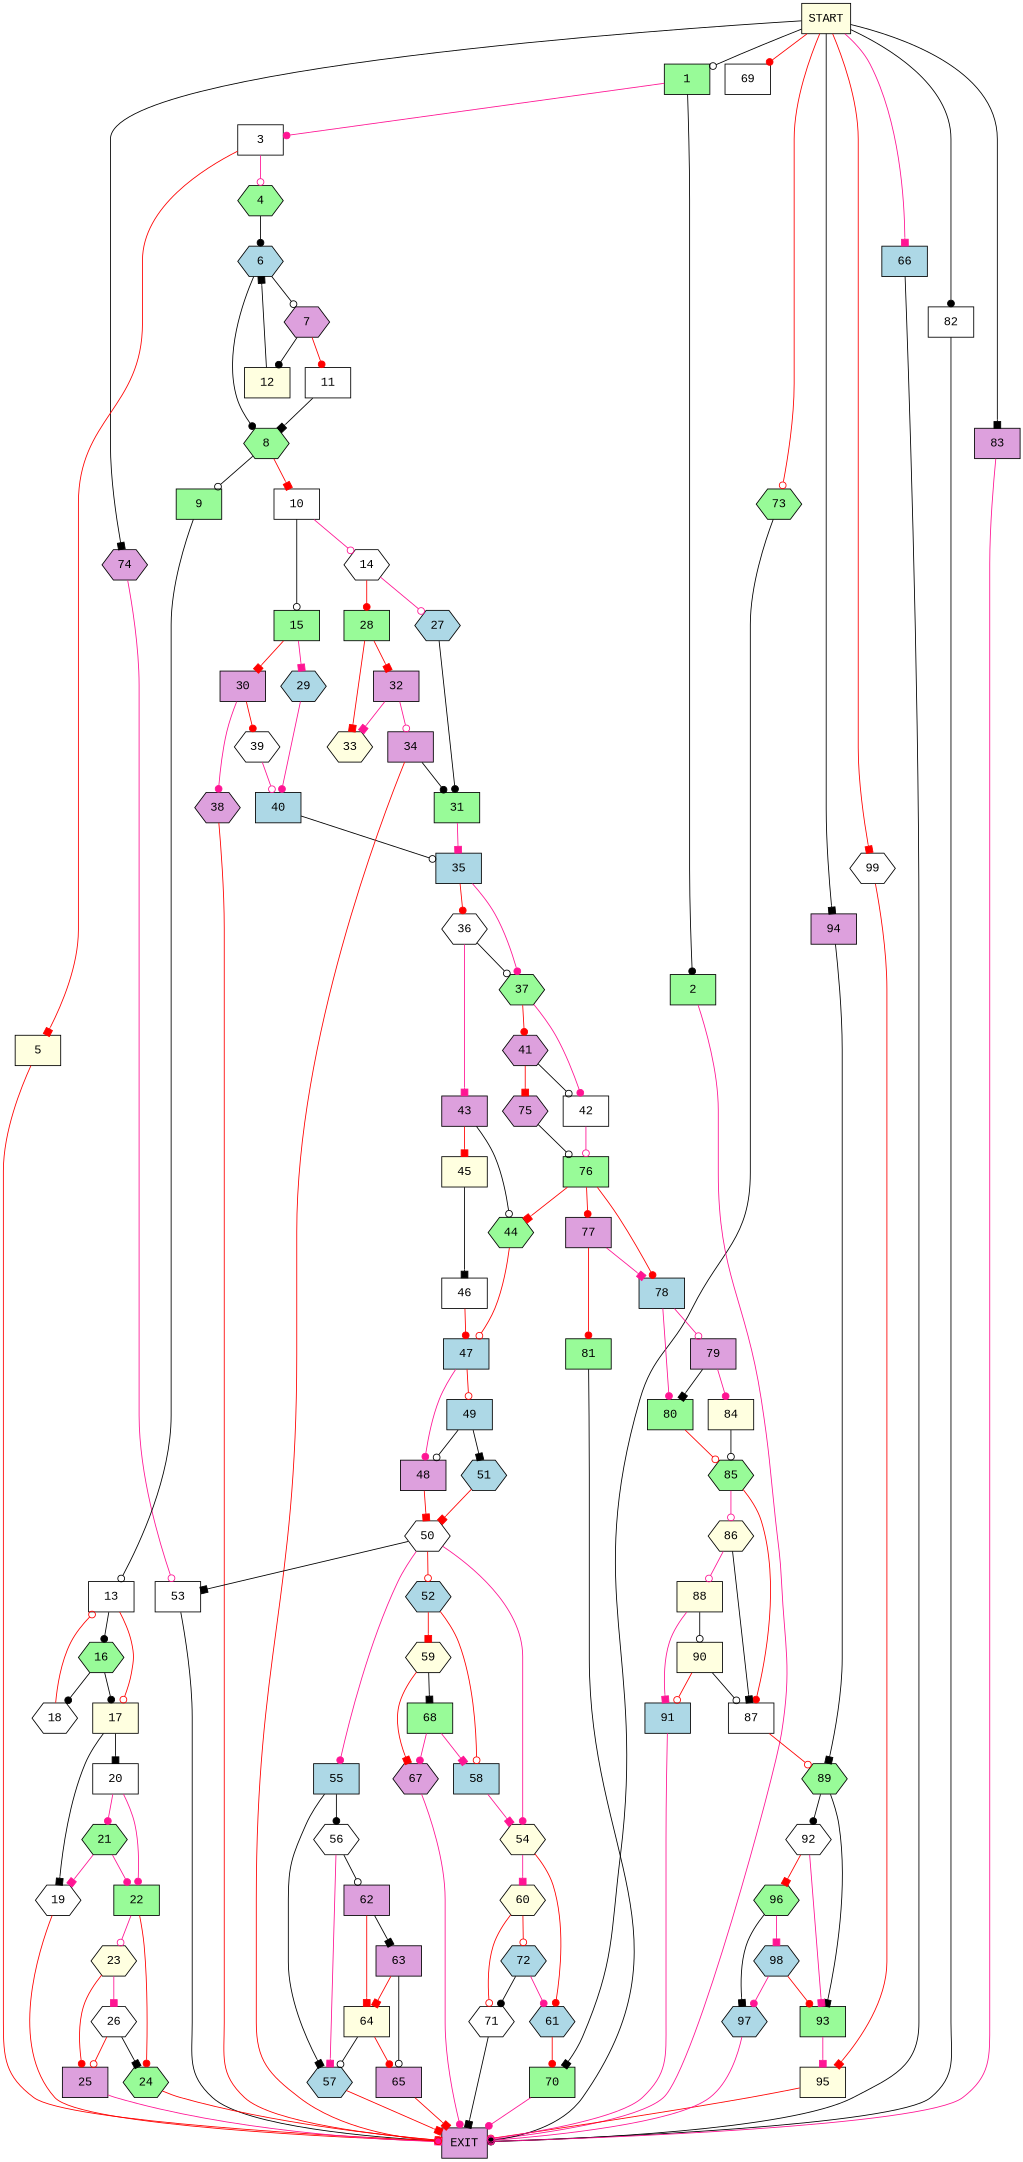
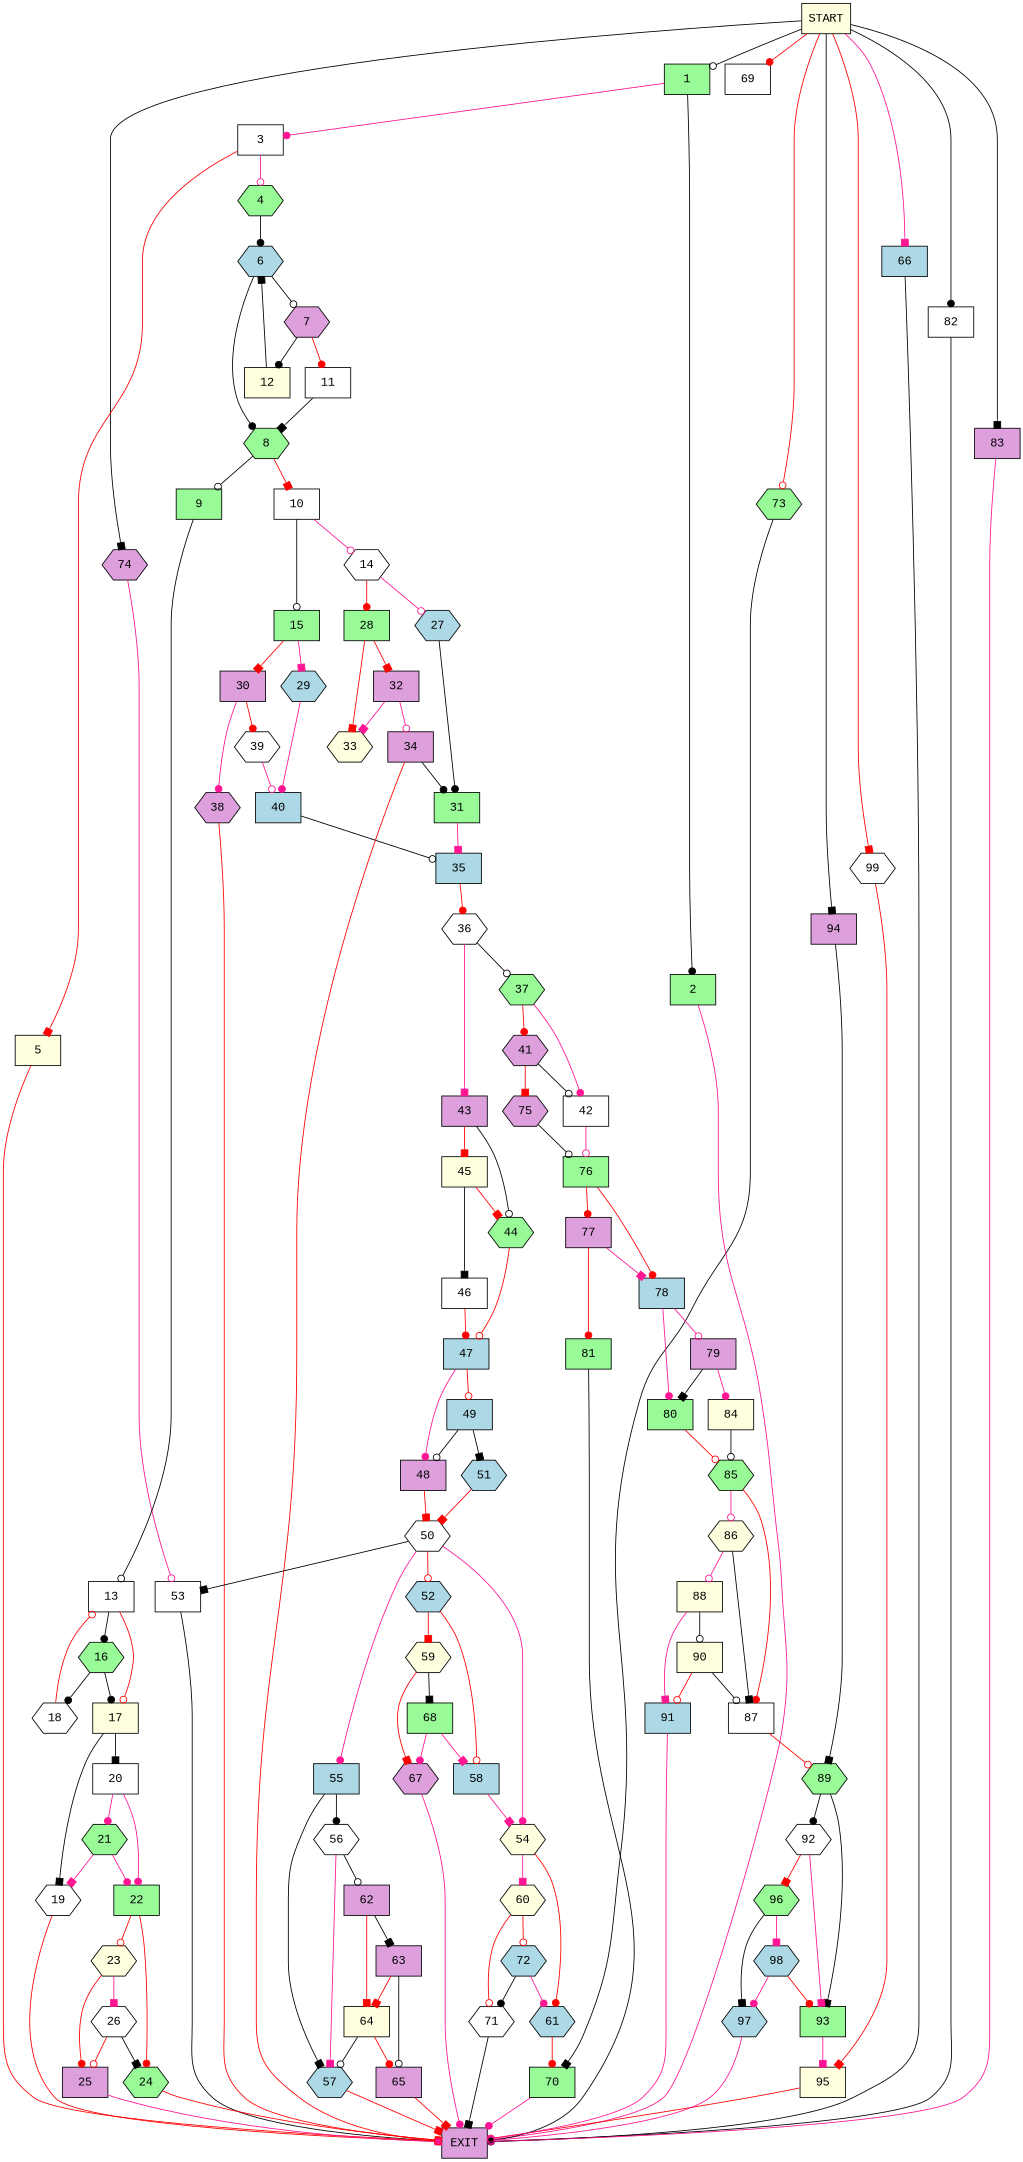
(500, 923) -> none
(550, 1201) -> (485, 1199)
(126, 1928) -> (126, 1928)
